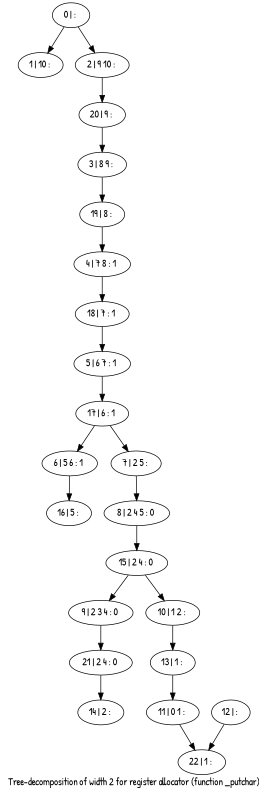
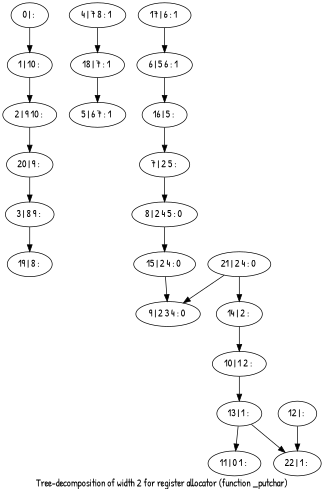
(85, 37) -> (30, 87)
(102, 236) -> none
(102, 385) -> none
(117, 436) -> (165, 136)
(153, 585) -> (239, 336)
(101, 634) -> (207, 287)
(186, 734) -> (266, 436)
